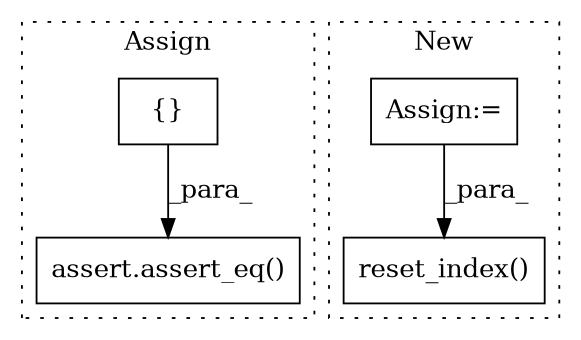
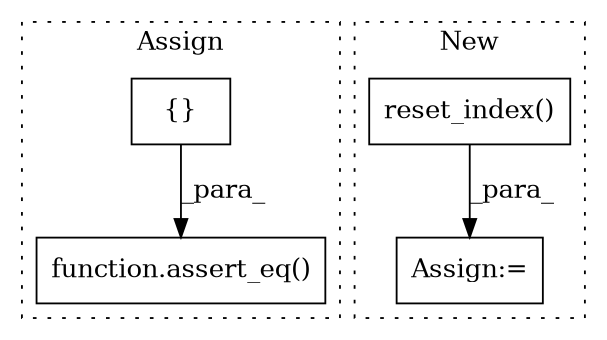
(444, 182) -> (470, 182)
(168, 271) -> (181, 271)
